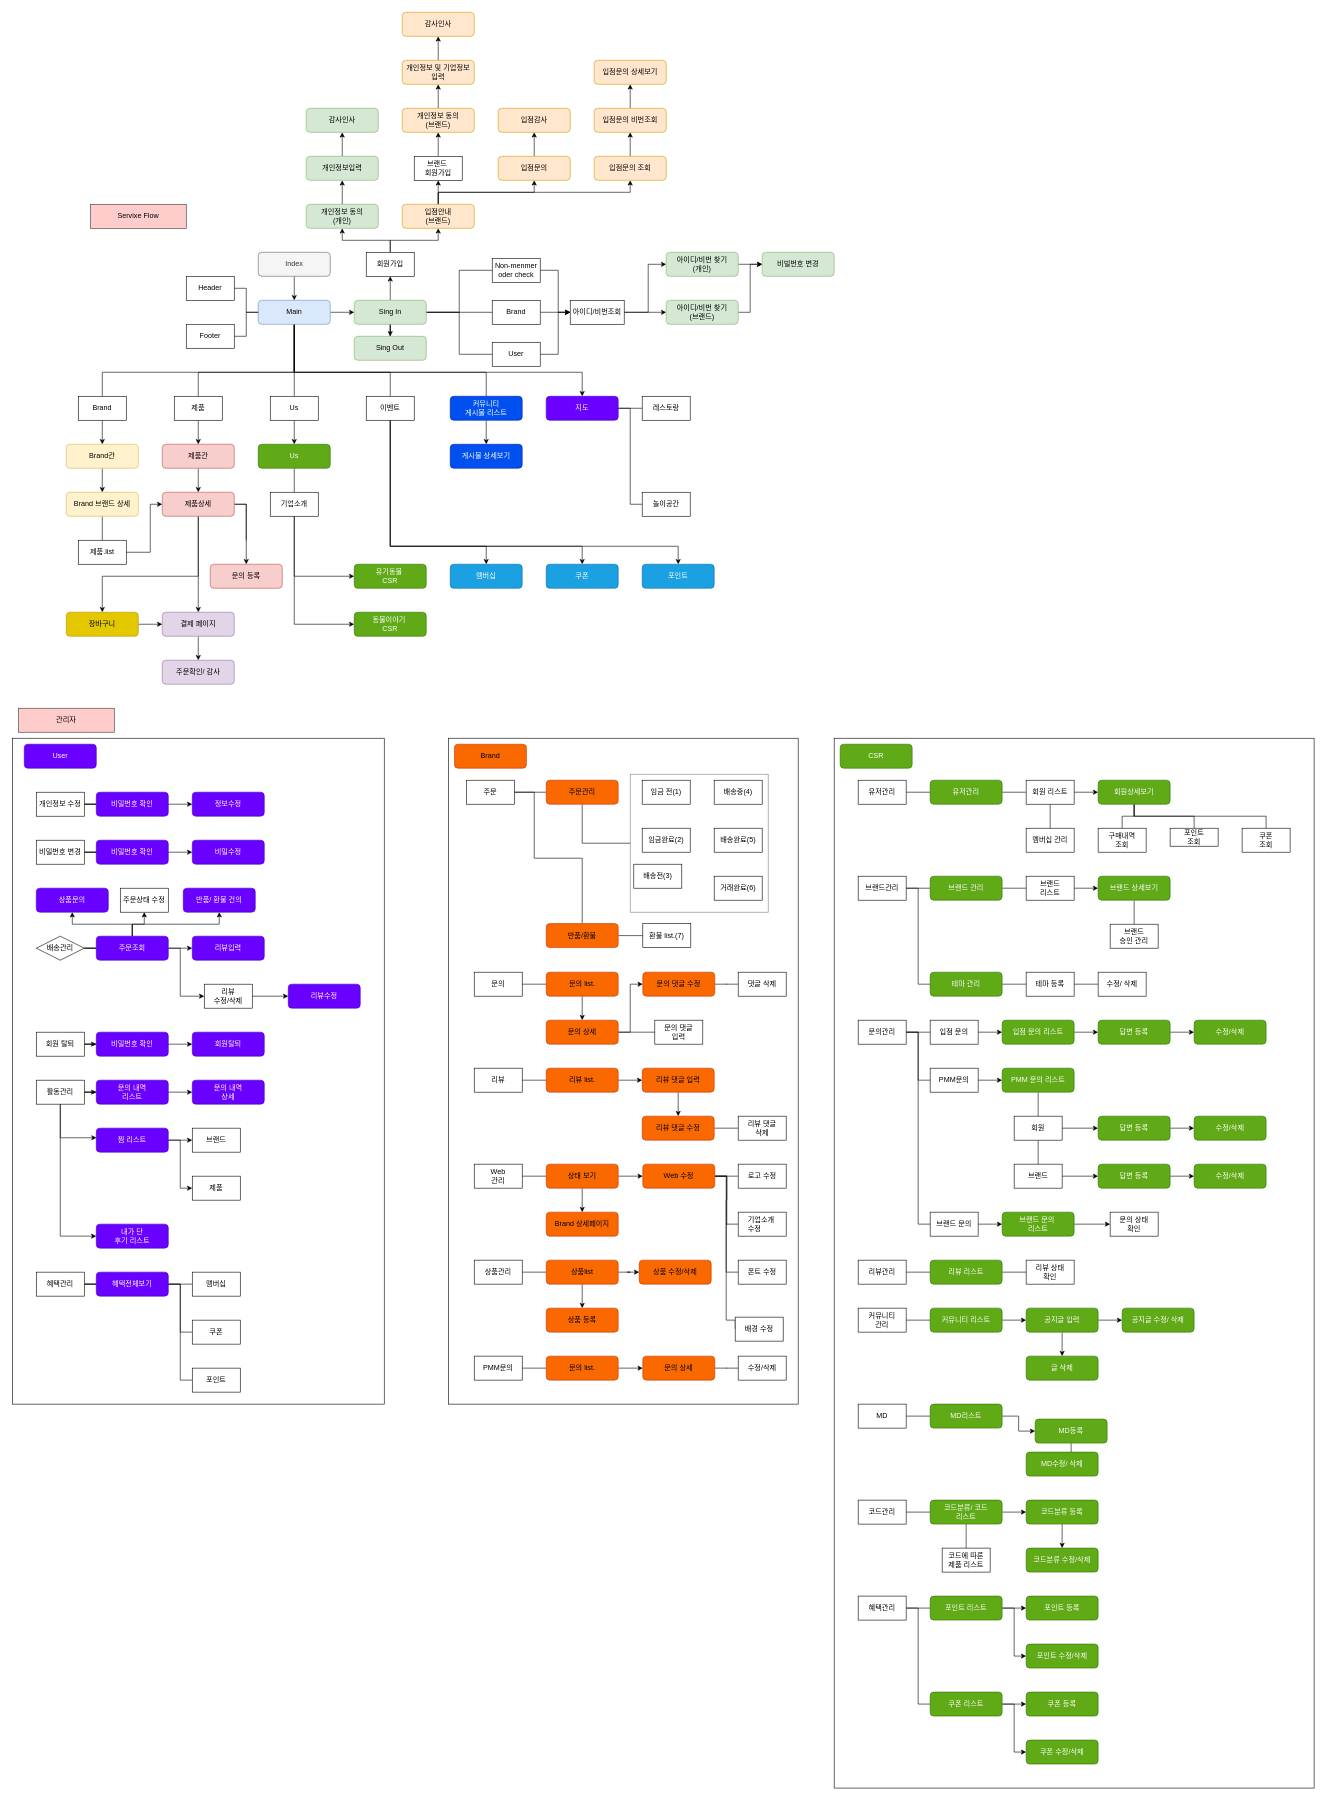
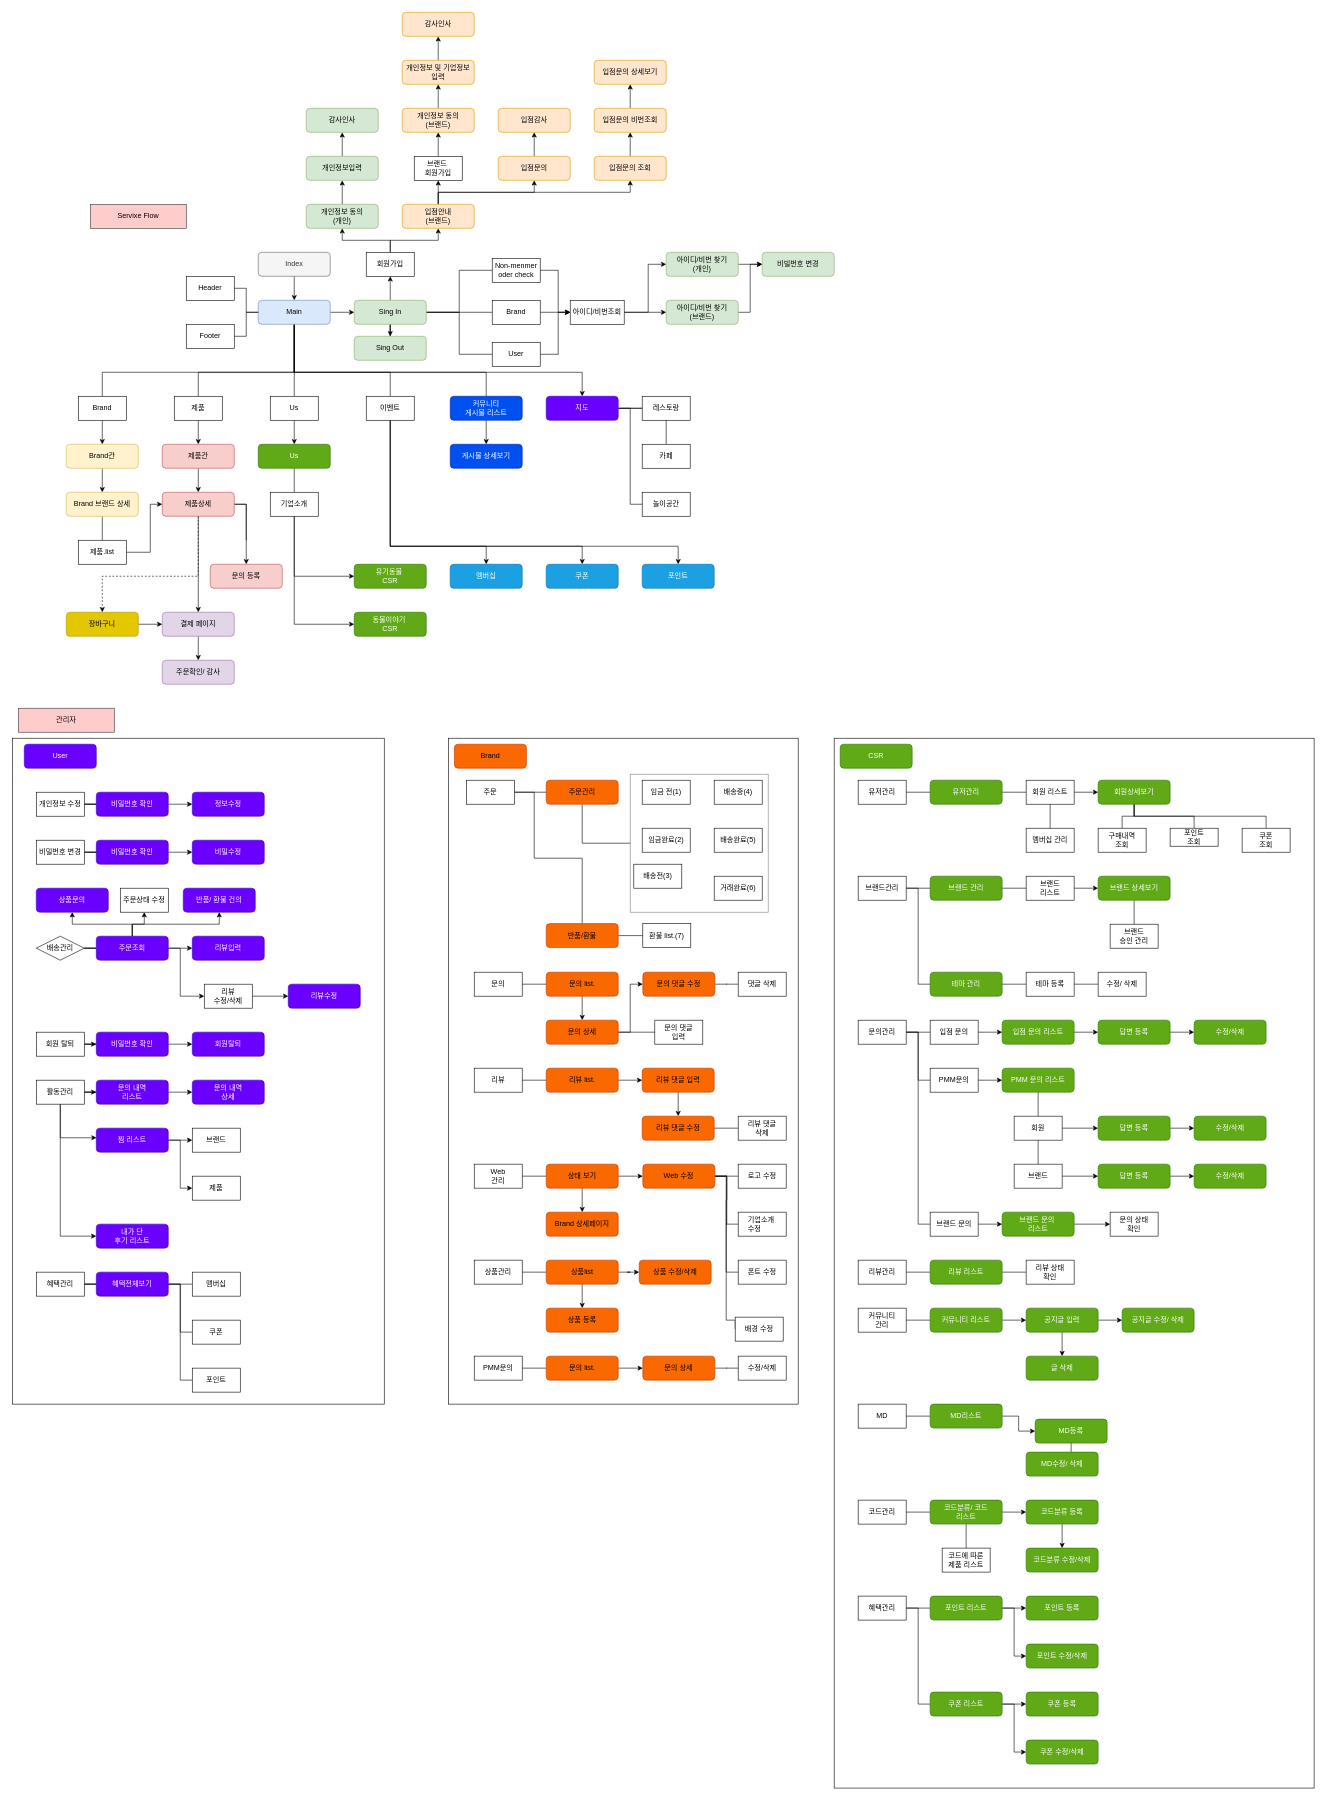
none -> (666, 431)
none -> (666, 456)
(133, 576) -> (133, 576)
